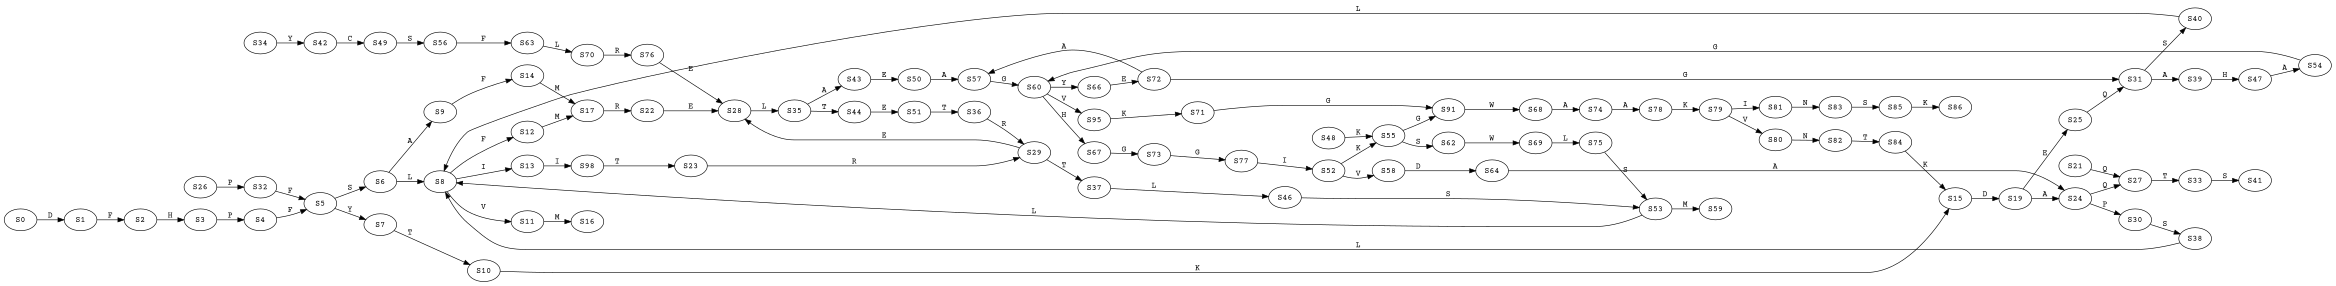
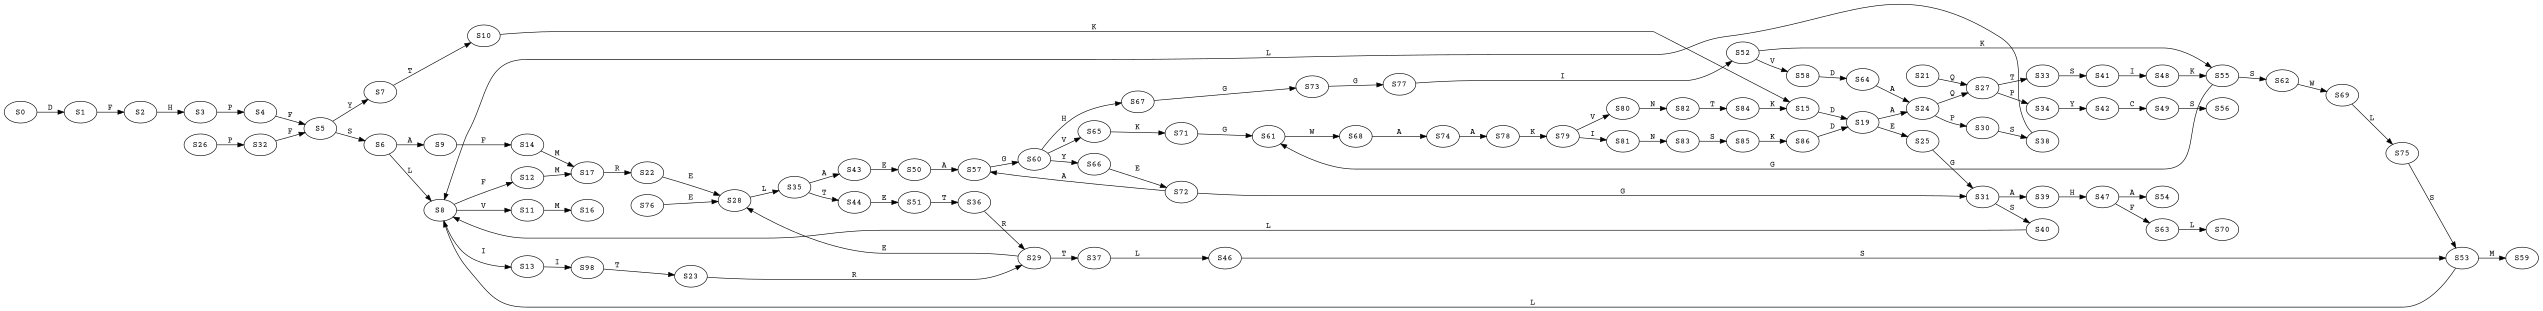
(481, 43) -> (2130, 212)
(1676, 51) -> none
(614, 55) -> none
none -> (2129, 76)
(2105, 94) -> (1953, 163)
none -> (2010, 97)
(1448, 110) -> (1269, 136)
(1094, 120) -> (1094, 132)
none -> (1830, 133)
